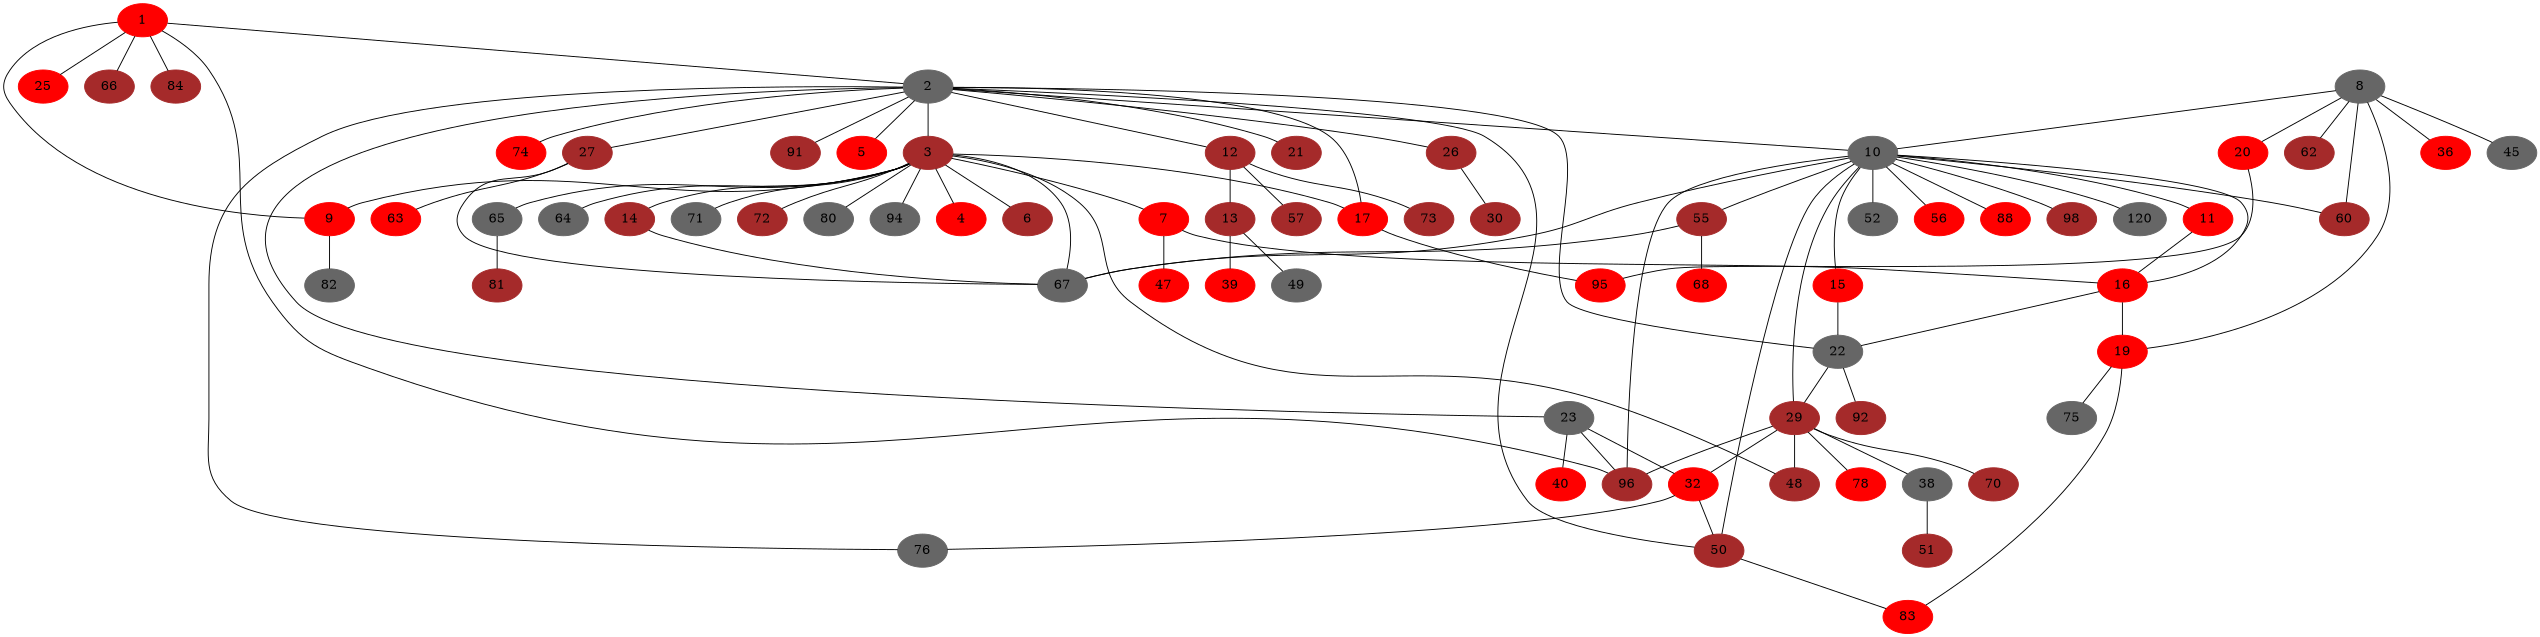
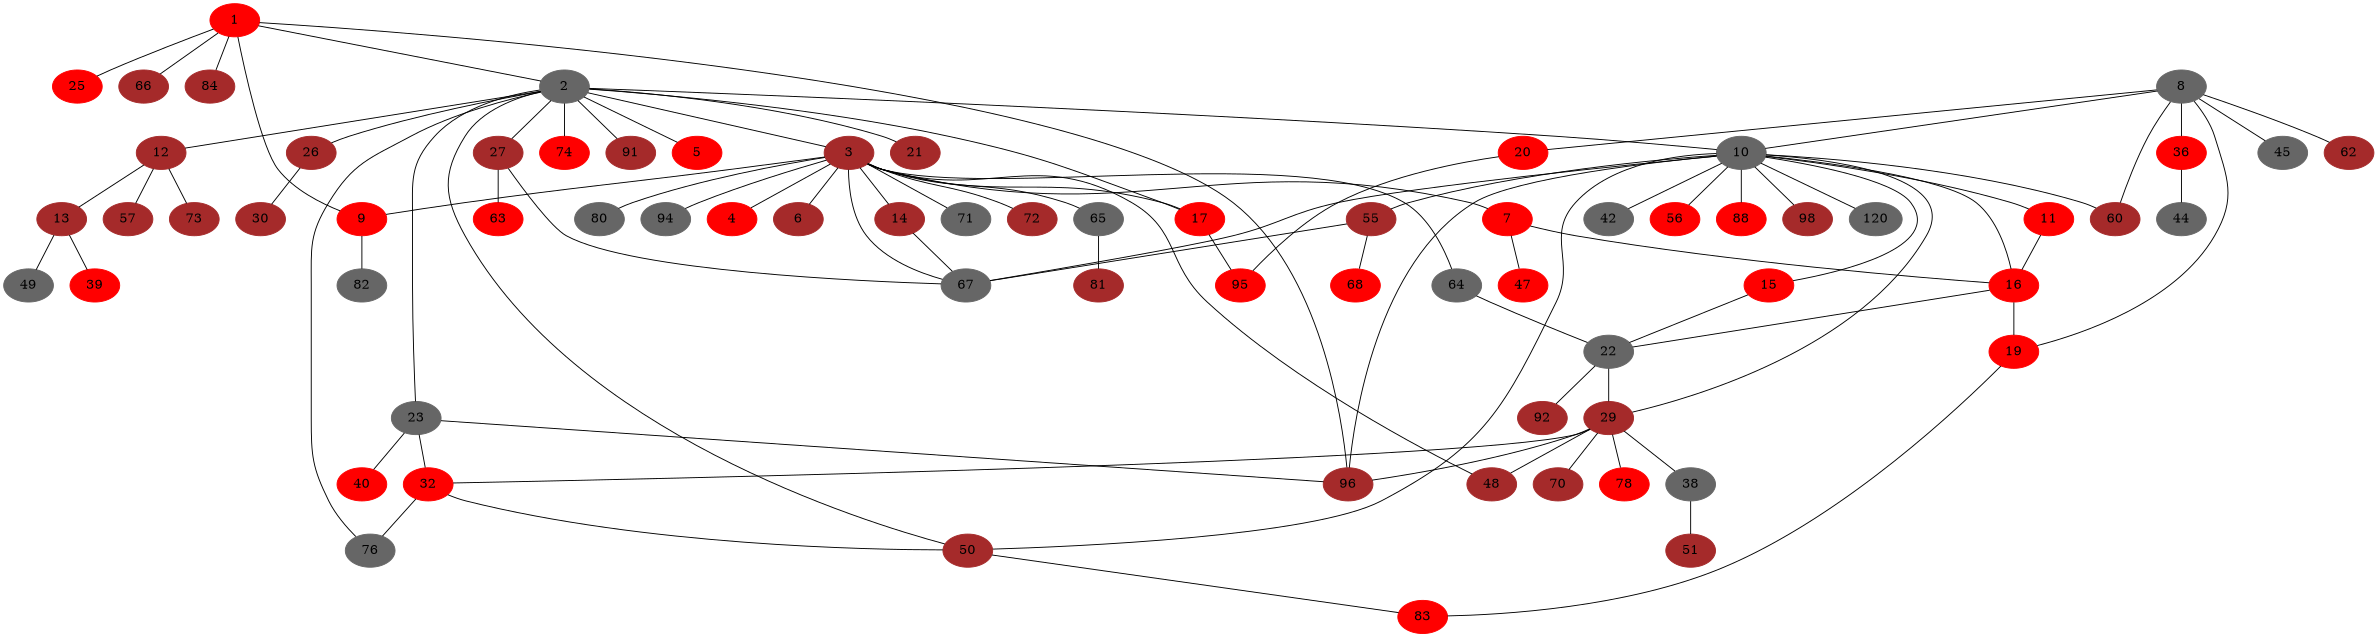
(1468, 111) -> (1532, 320)
(1873, 219) -> (1609, 219)
none -> (2181, 219)
(2072, 418) -> none
